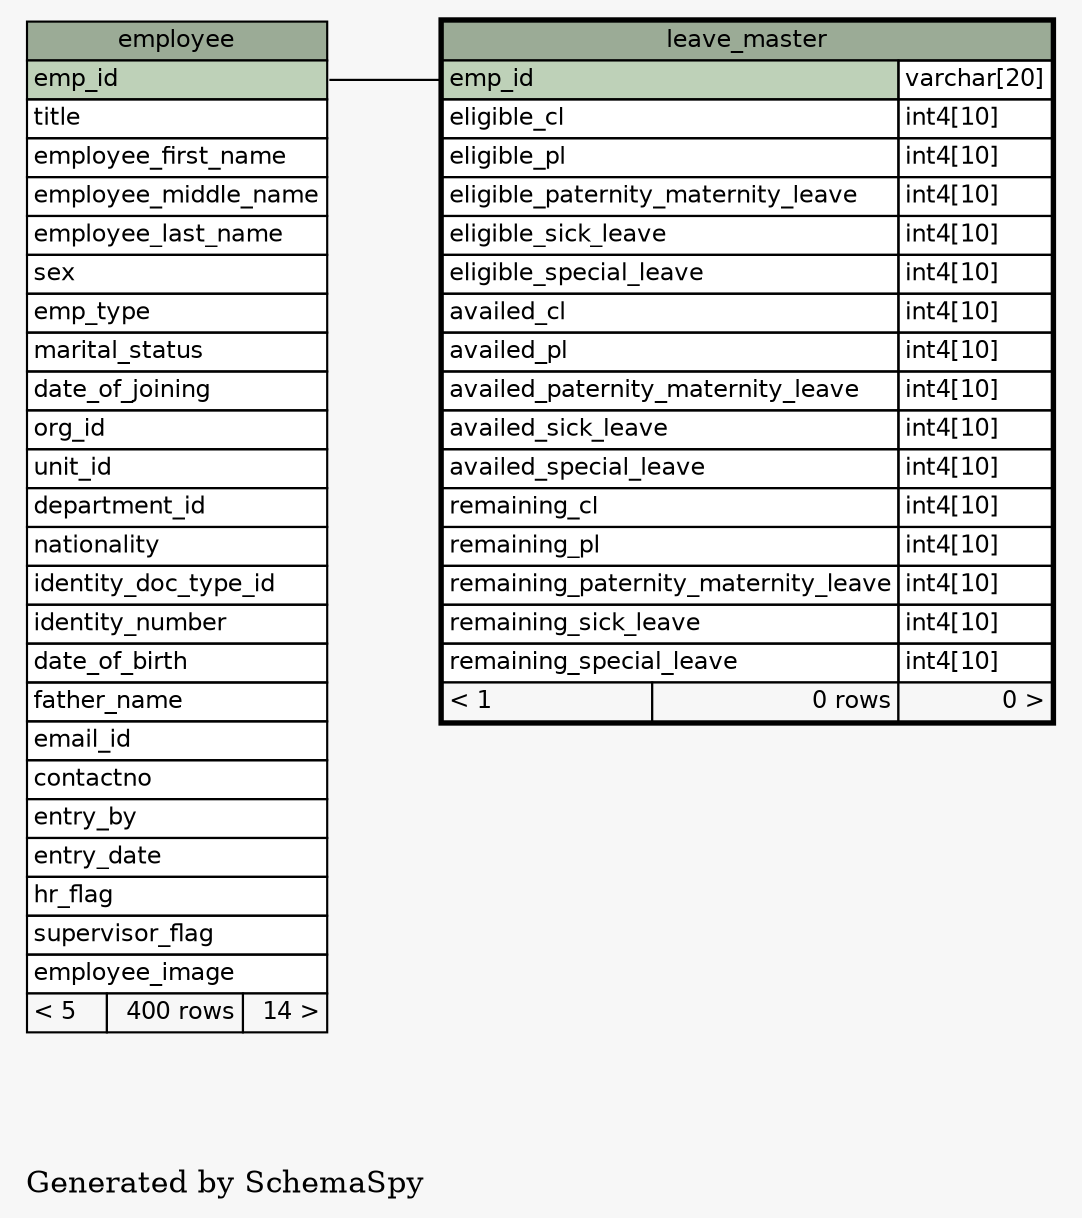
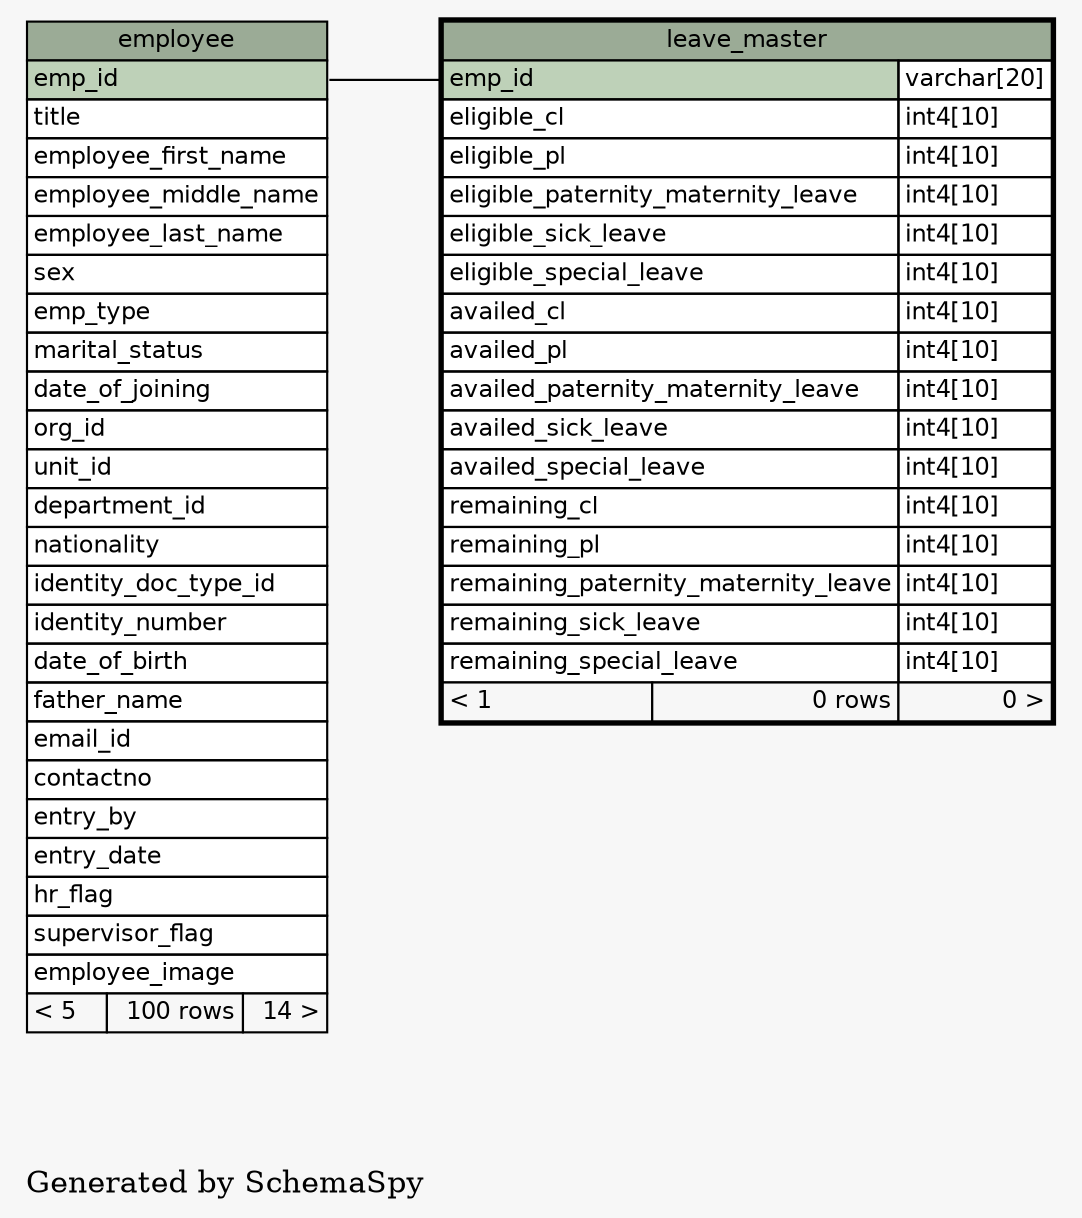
(181, 1012) -> (181, 1012)
